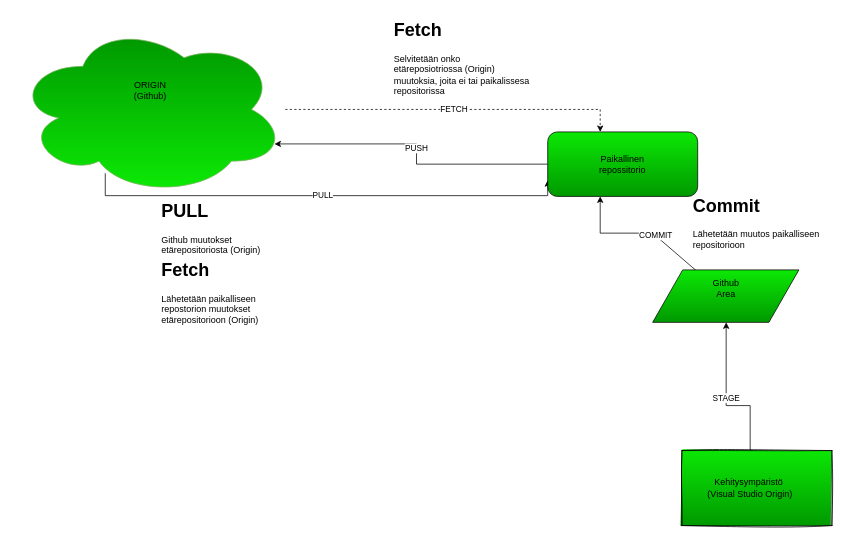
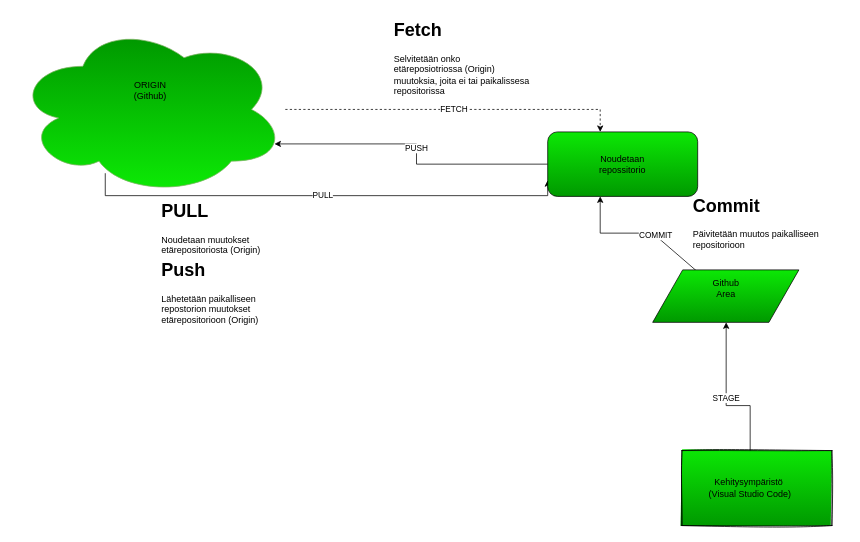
(623, 164) -> (623, 164)
(762, 200) -> (762, 200)
(230, 205) -> (230, 205)
(230, 269) -> (230, 269)
(750, 488) -> (750, 488)
